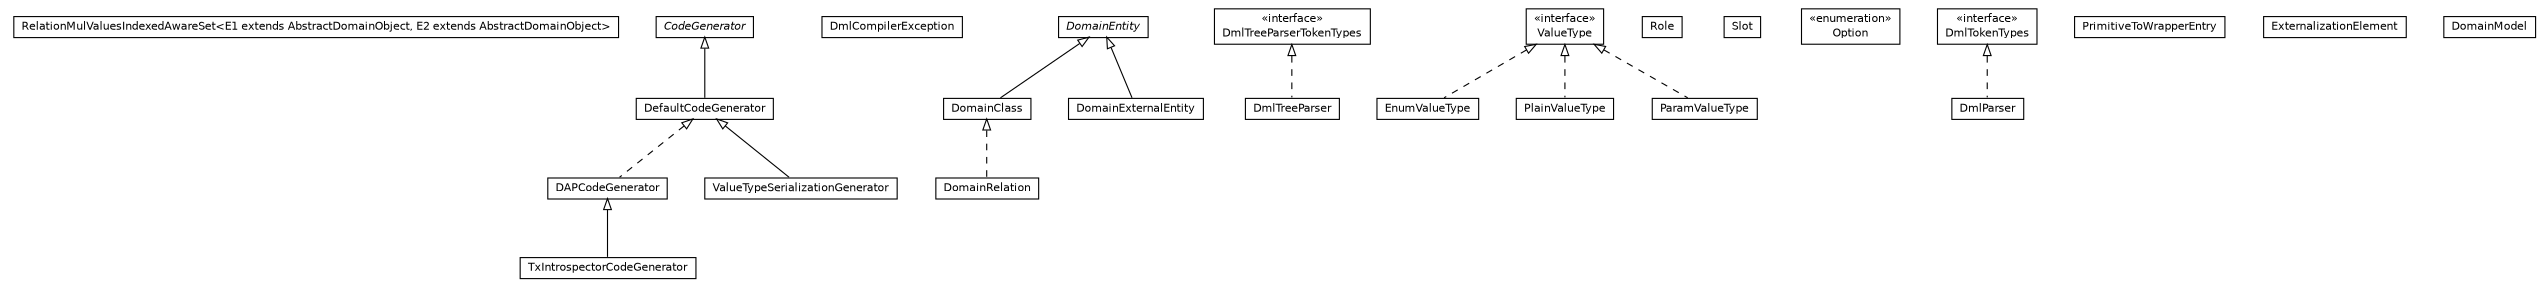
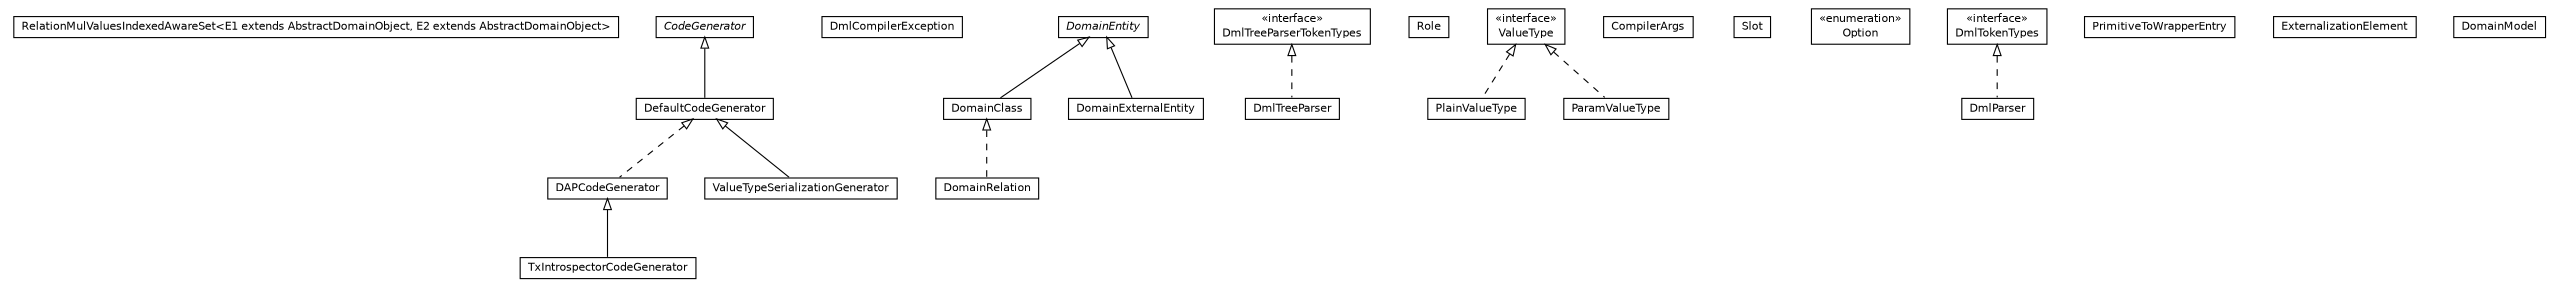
none -> (1648, 27)
(1428, 108) -> none
